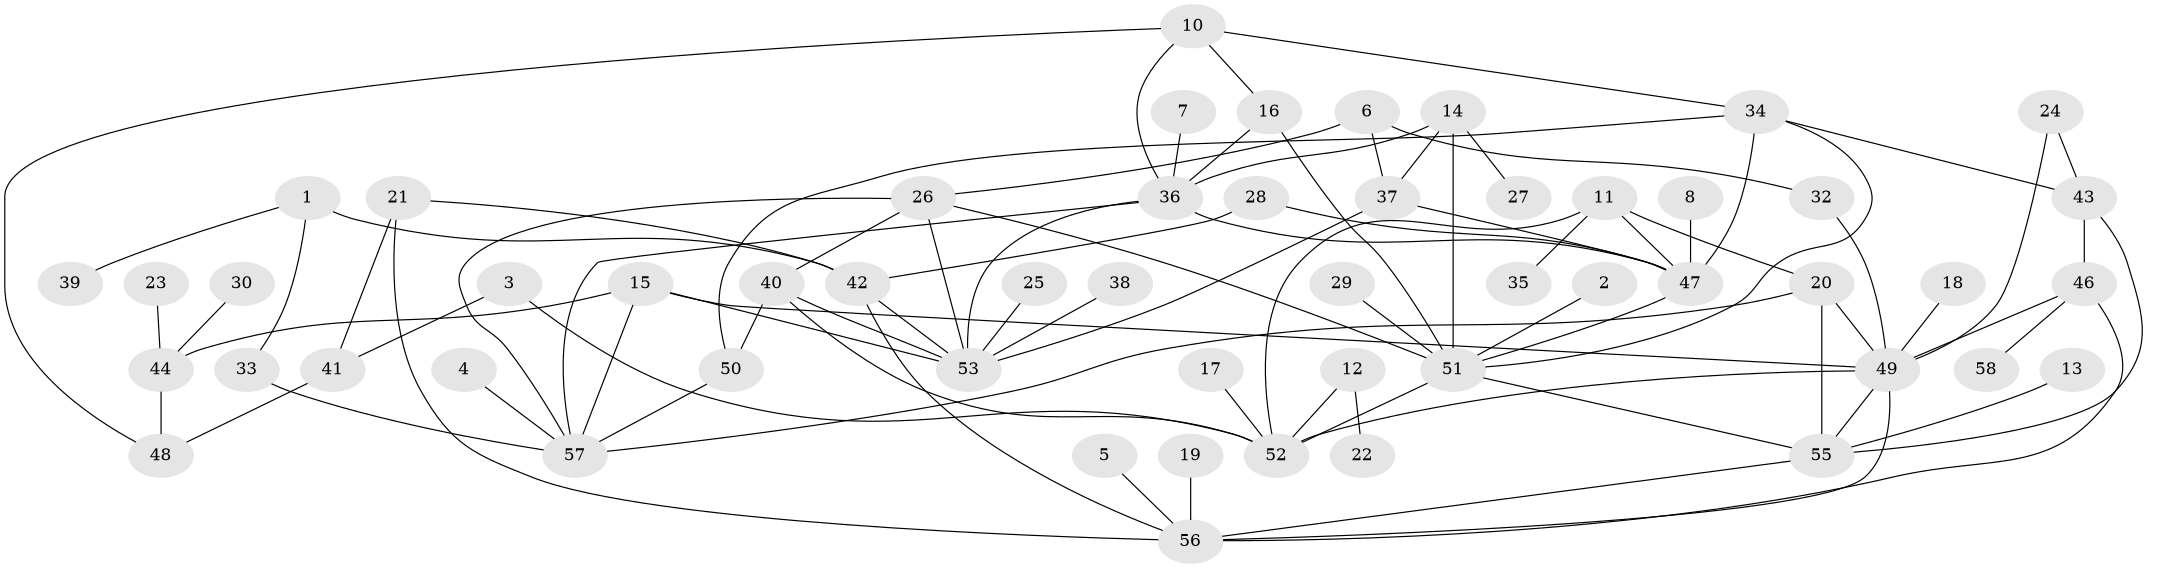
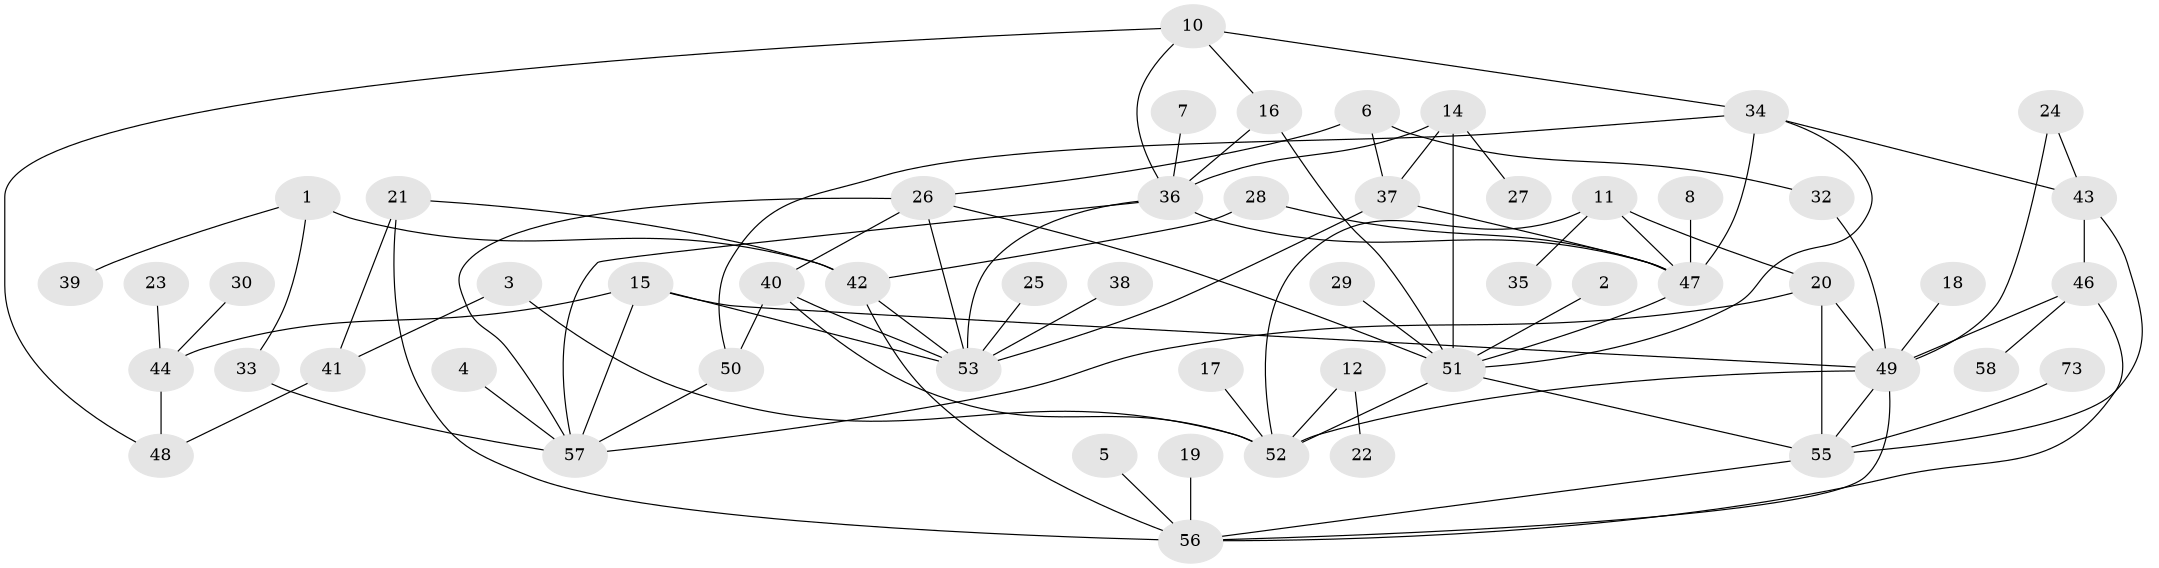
(2072, 370) -> (2072, 370)
